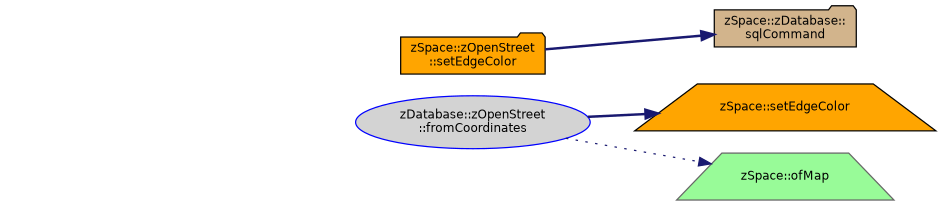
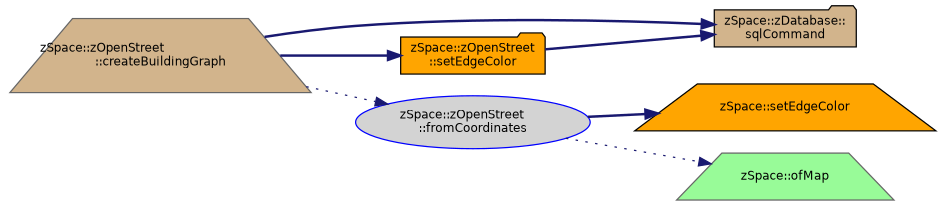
none -> (161, 56)
(473, 122) -> (473, 122)
